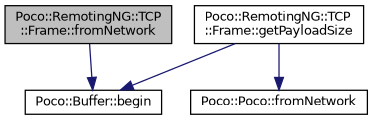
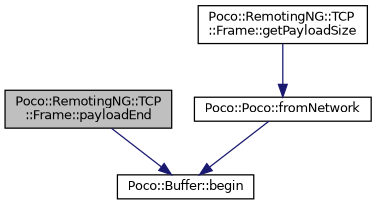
(88, 25) -> (88, 109)
(184, 64) -> (239, 144)
